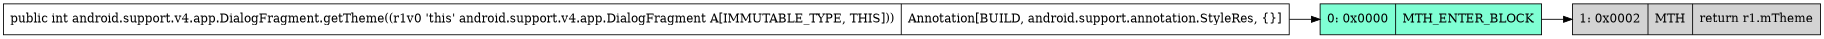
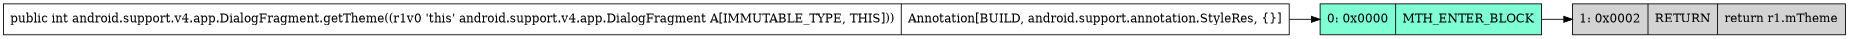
(1670, 19) -> (1683, 19)
